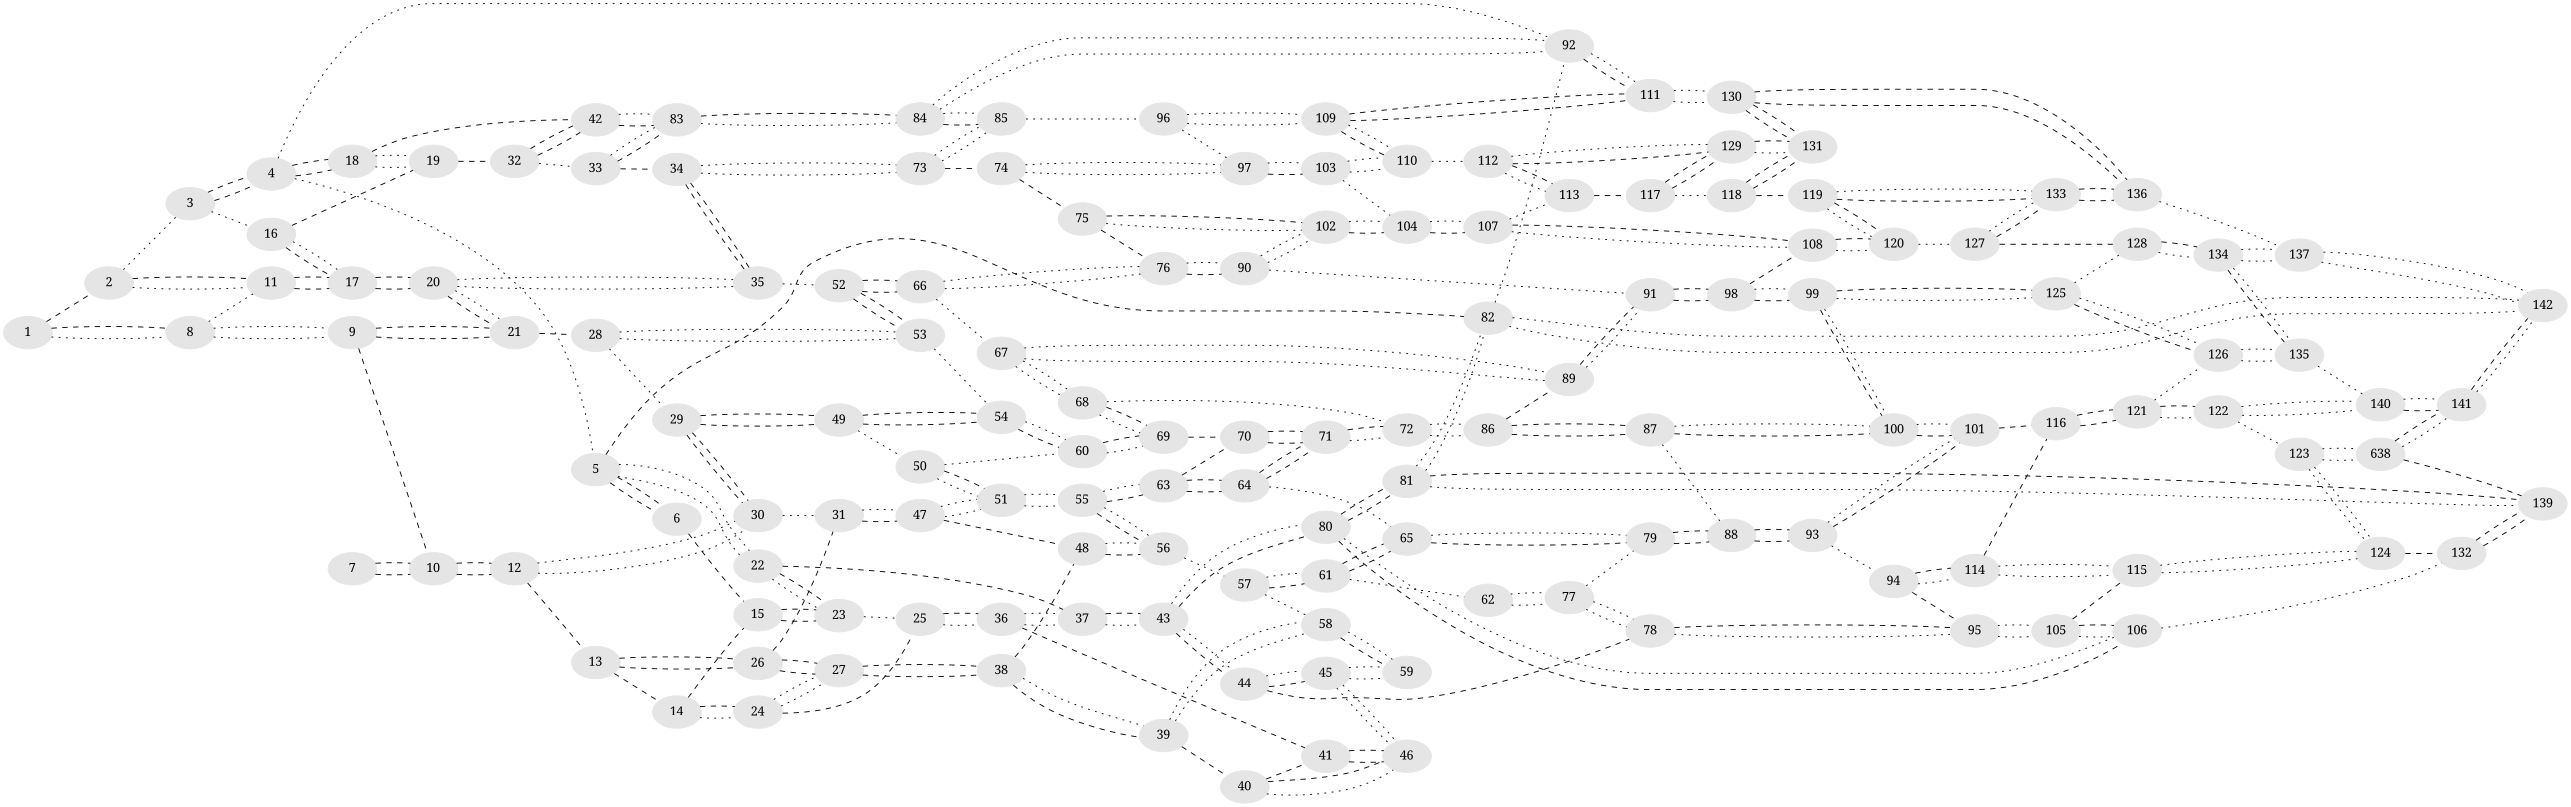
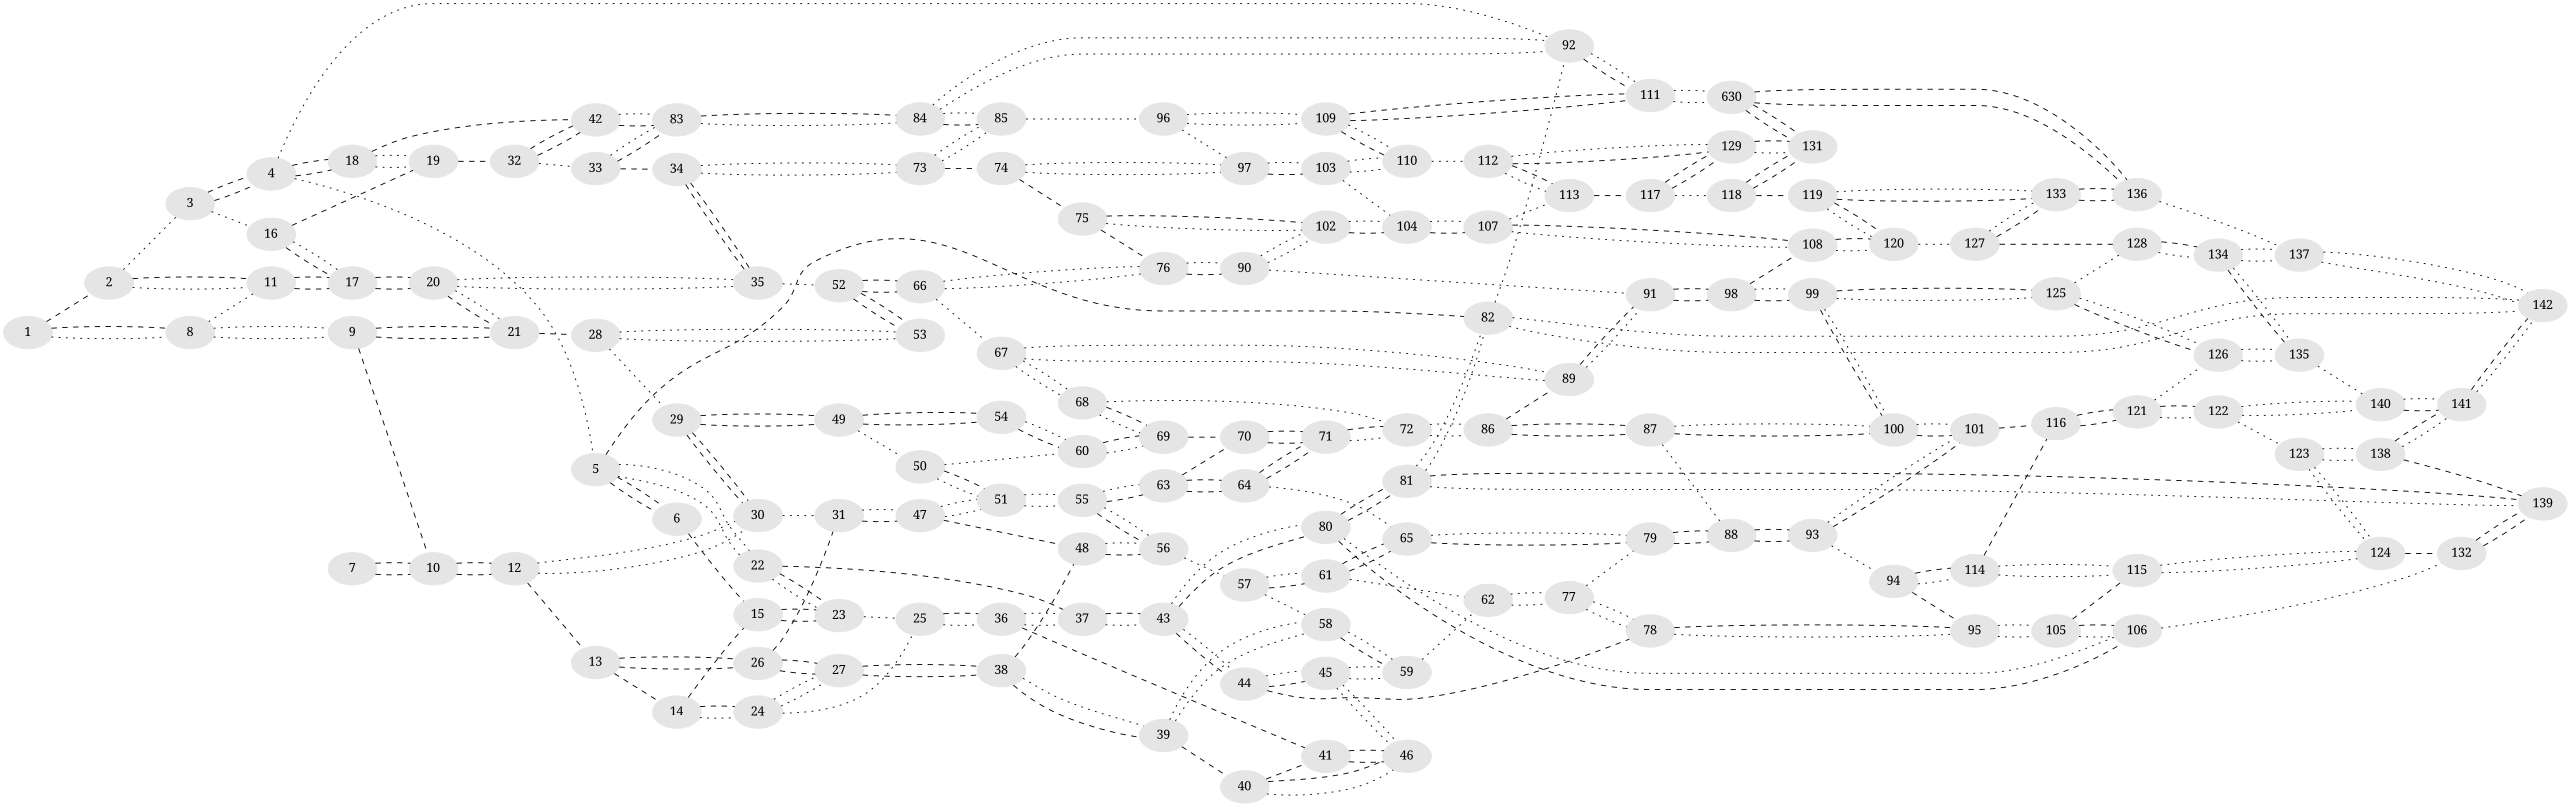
(1732, 97) -> (1732, 97)
(961, 376) -> none
(2381, 454) -> (2381, 454)
none -> (1448, 636)
(861, 696) -> (861, 696)
